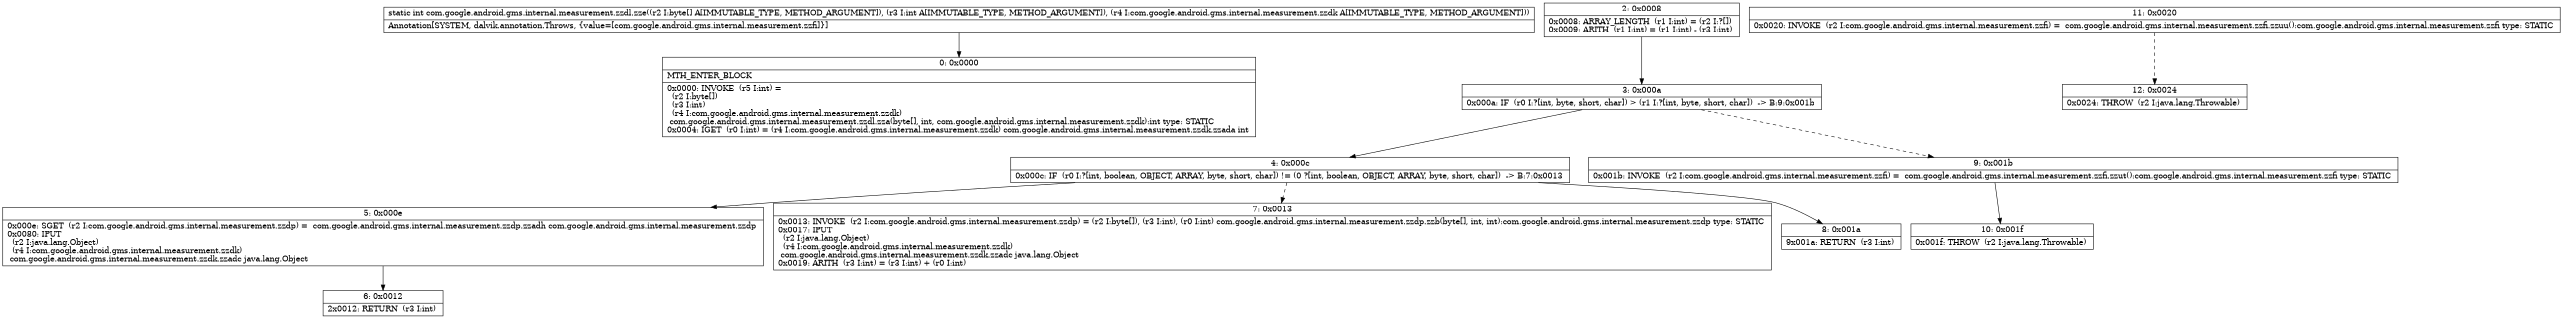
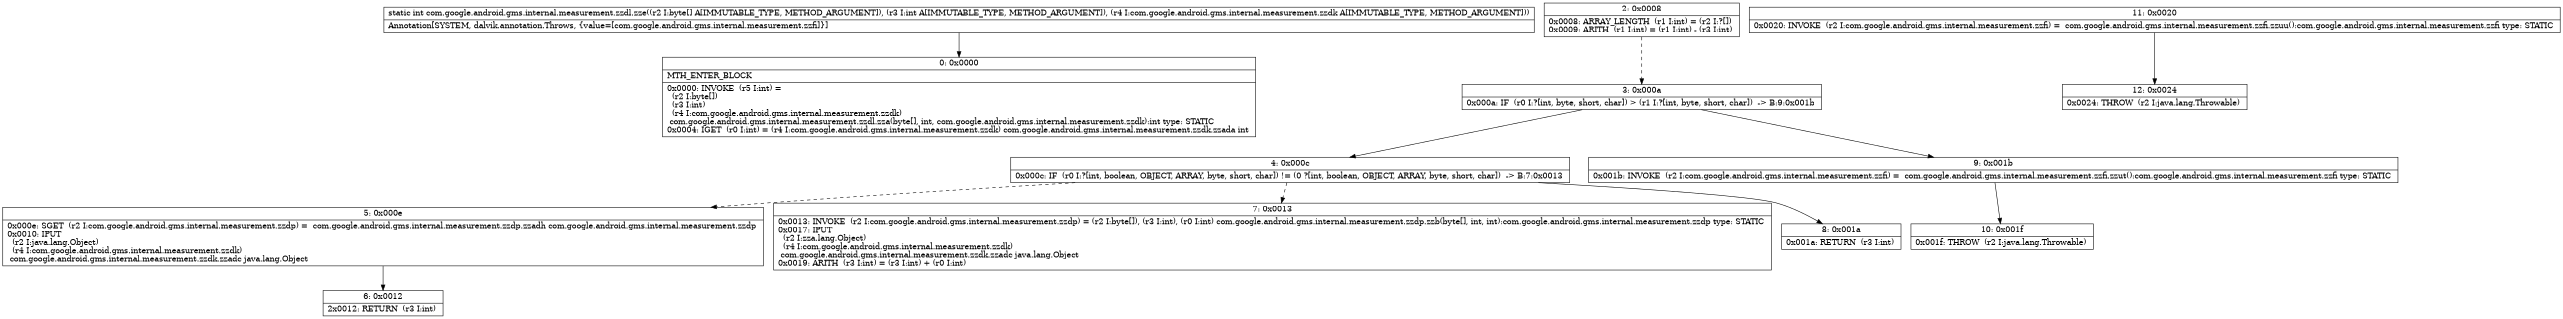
(2155, 56) -> (2155, 56)
(1642, 58) -> (1642, 58)
(1815, 133) -> (1815, 133)
(896, 194) -> (896, 194)
(37, 234) -> (37, 234)
(824, 239) -> (822, 239)
(1841, 243) -> (1841, 243)
